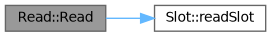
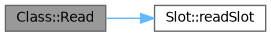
(56, 18) -> (56, 18)
